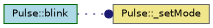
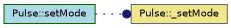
(41, 14) -> (50, 14)
